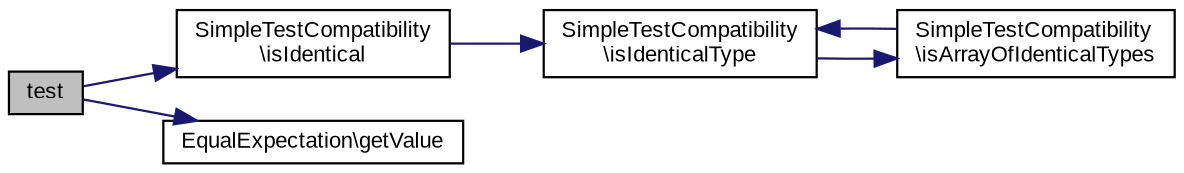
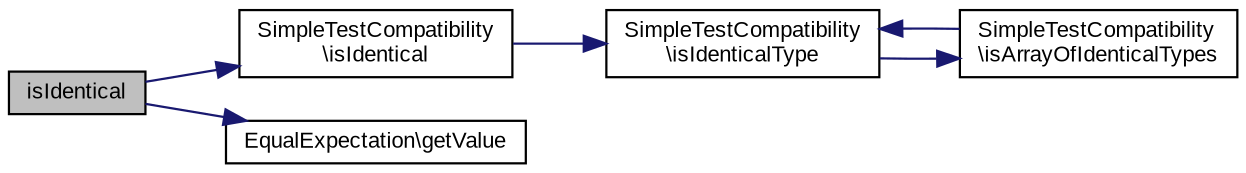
(46, 93) -> (77, 93)
